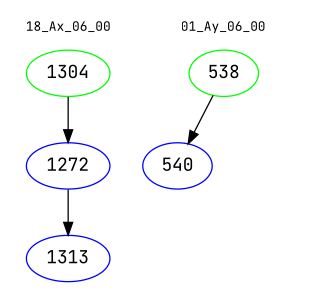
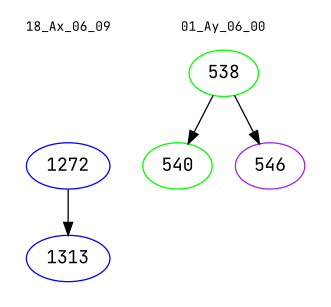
(69, 28) -> (69, 28)
(68, 73) -> none
(177, 166) -> (177, 166)
none -> (270, 166)
